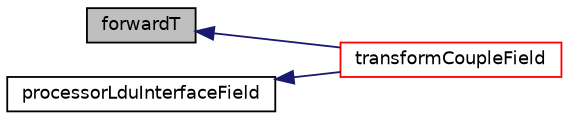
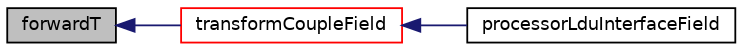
(317, 75) -> (444, 25)
